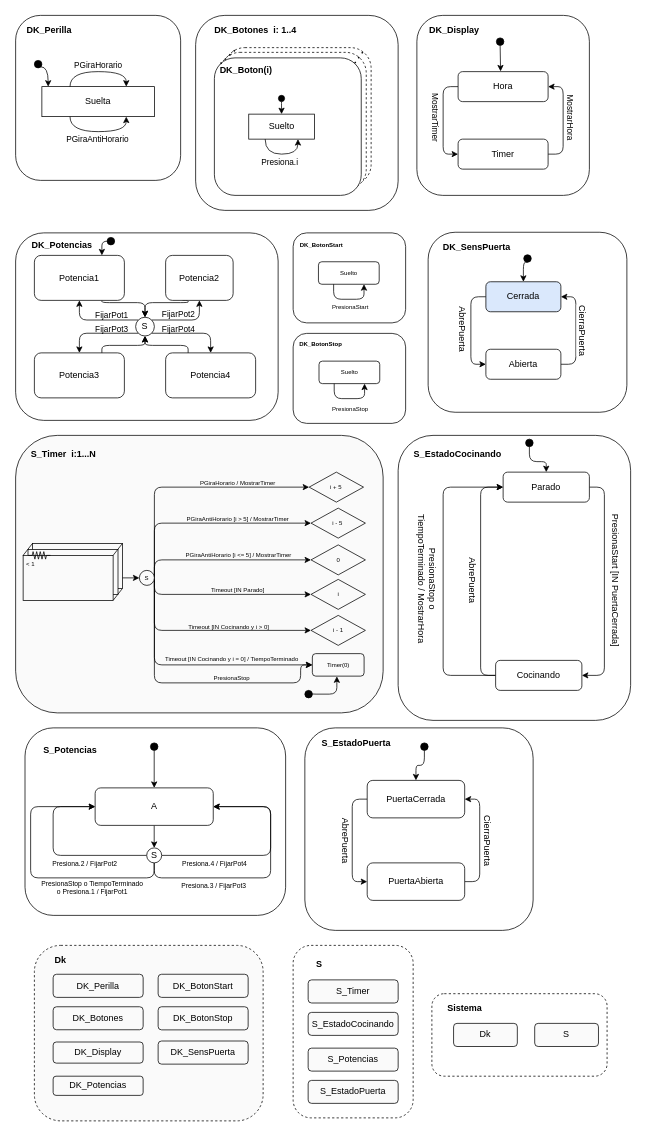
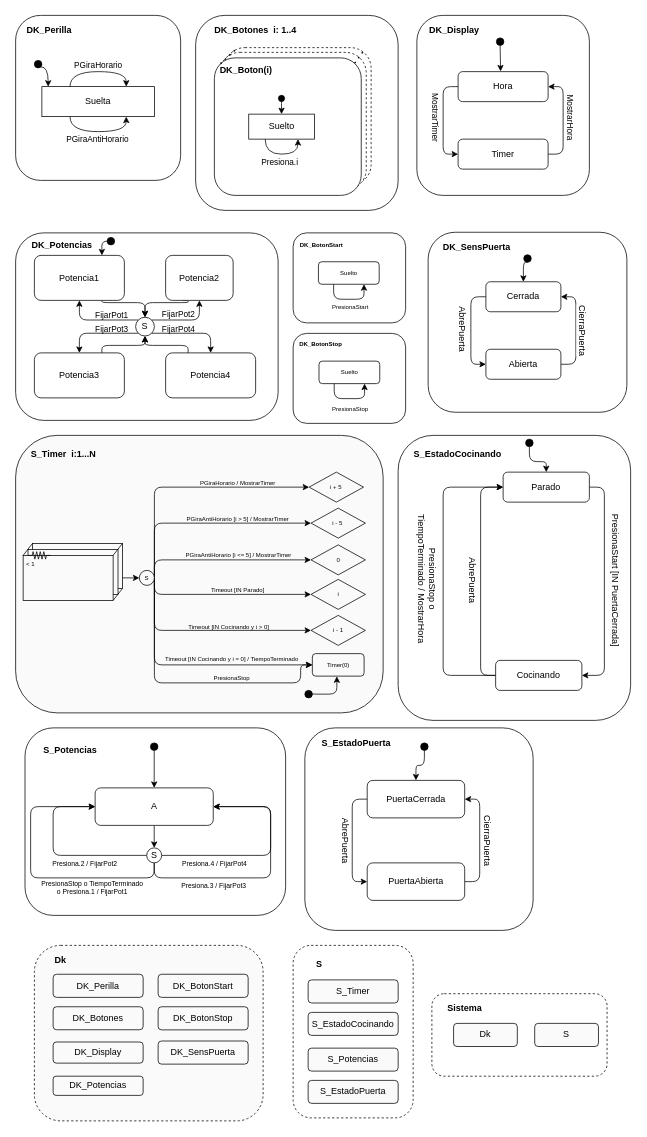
(523, 297) -> (523, 297)
